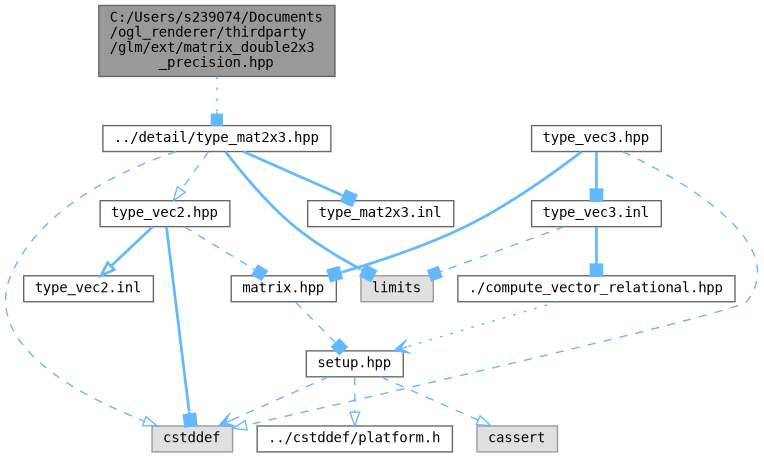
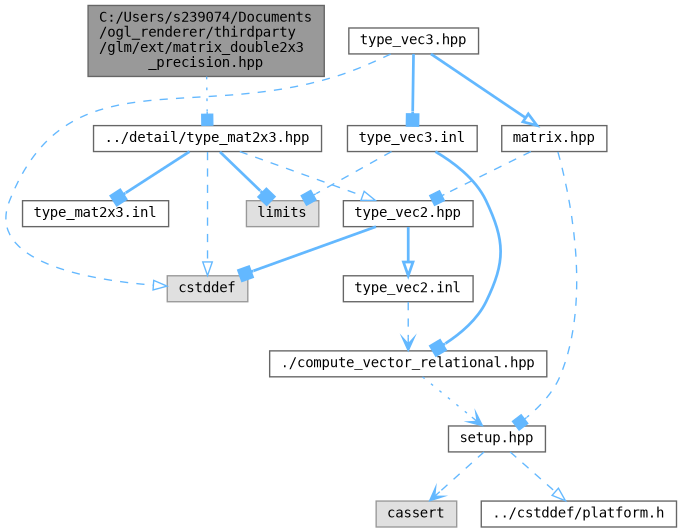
(469, 225) -> (478, 86)
(218, 247) -> (488, 173)
none -> (408, 320)
(280, 398) -> none
(429, 398) -> (462, 472)
